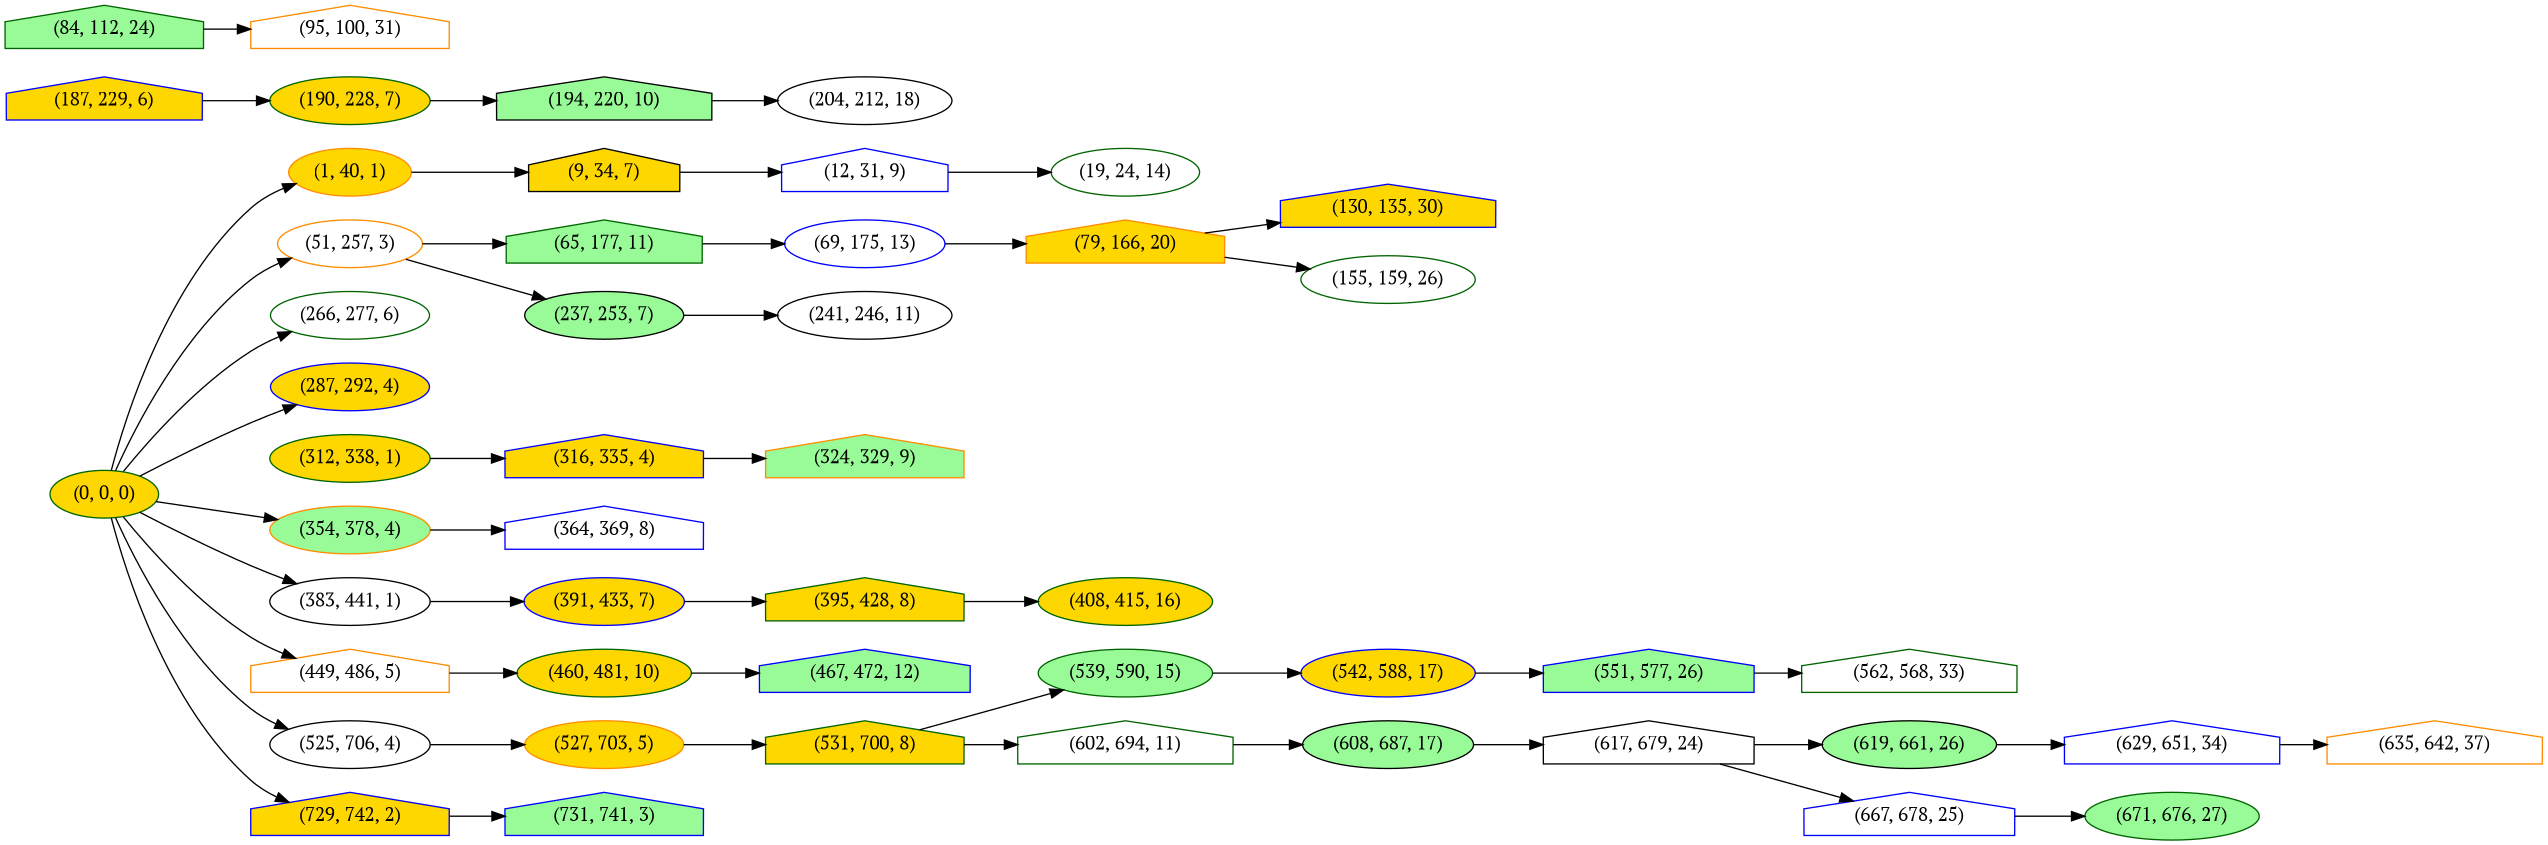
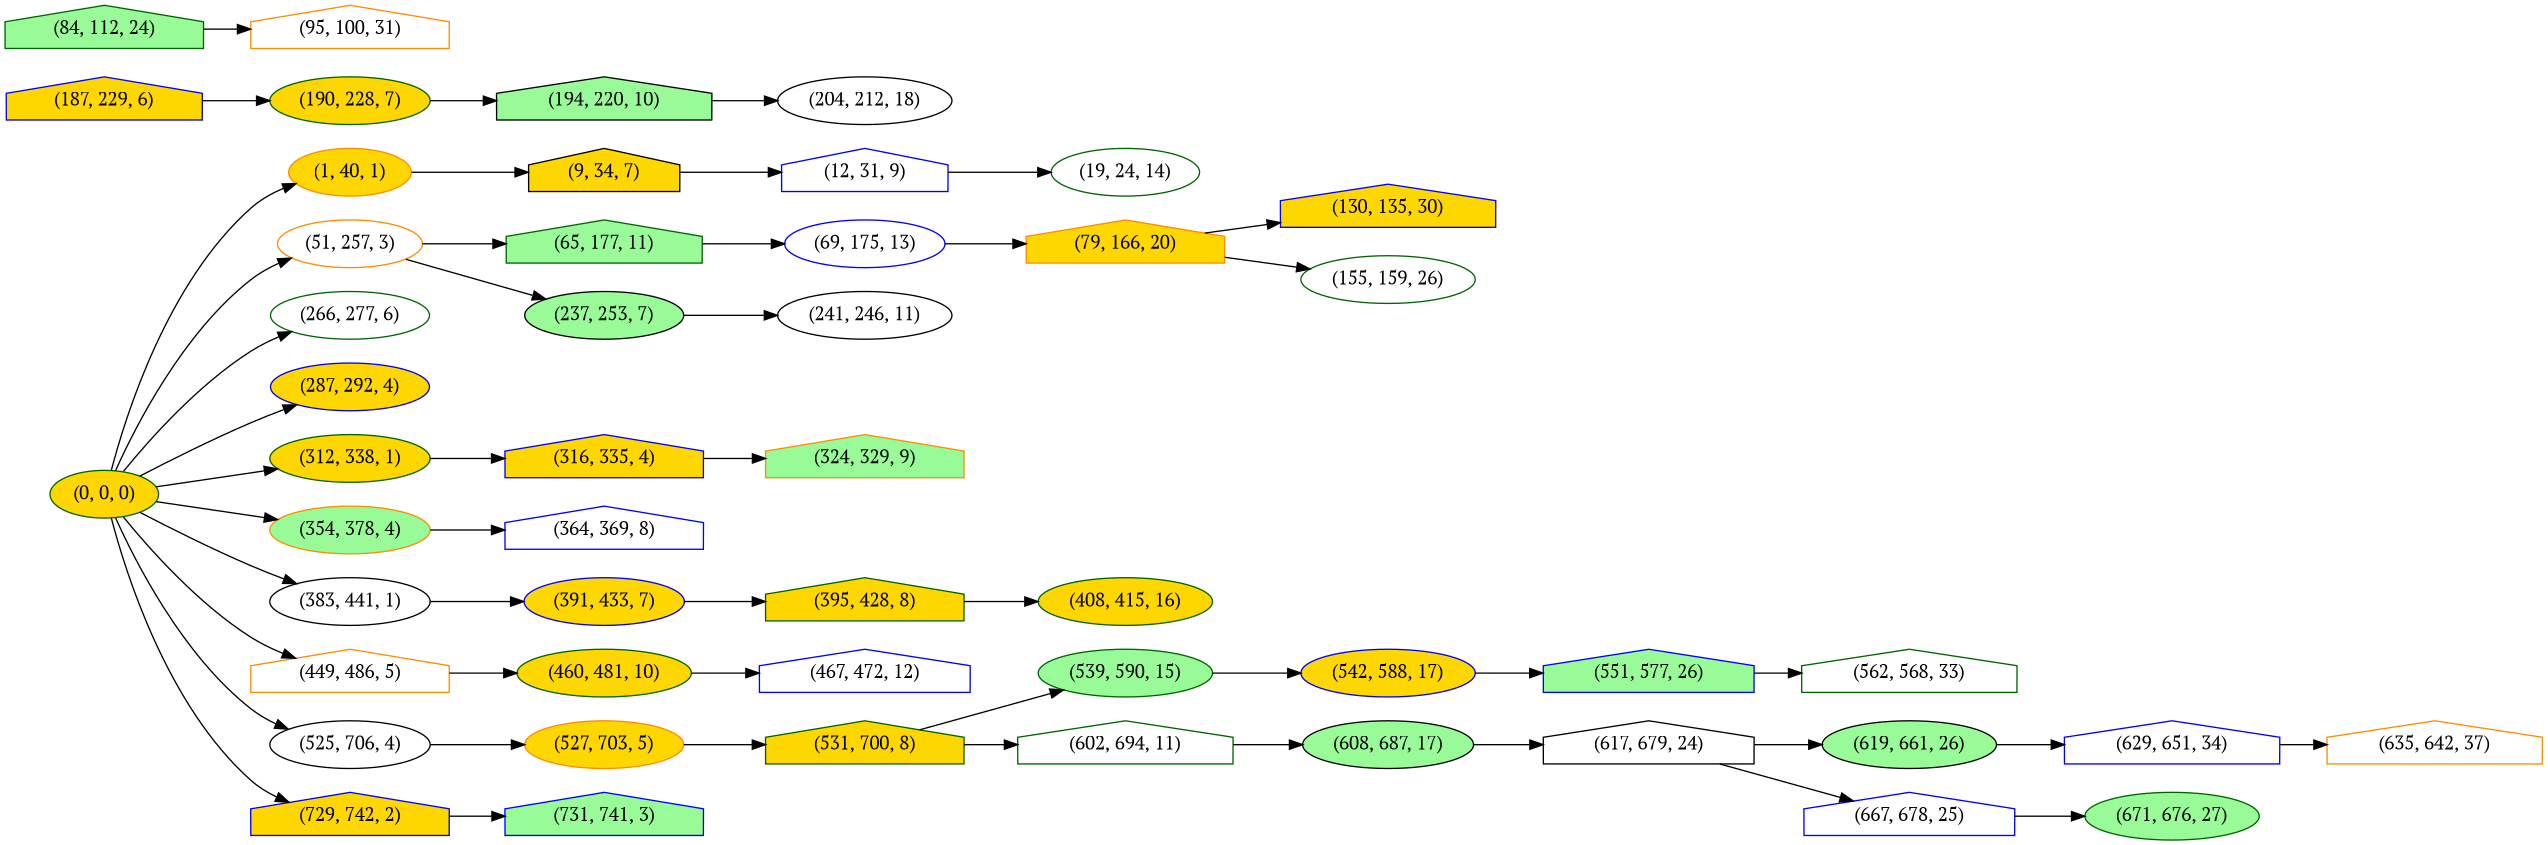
none -> (210, 479)
(865, 673) -> (865, 673)
